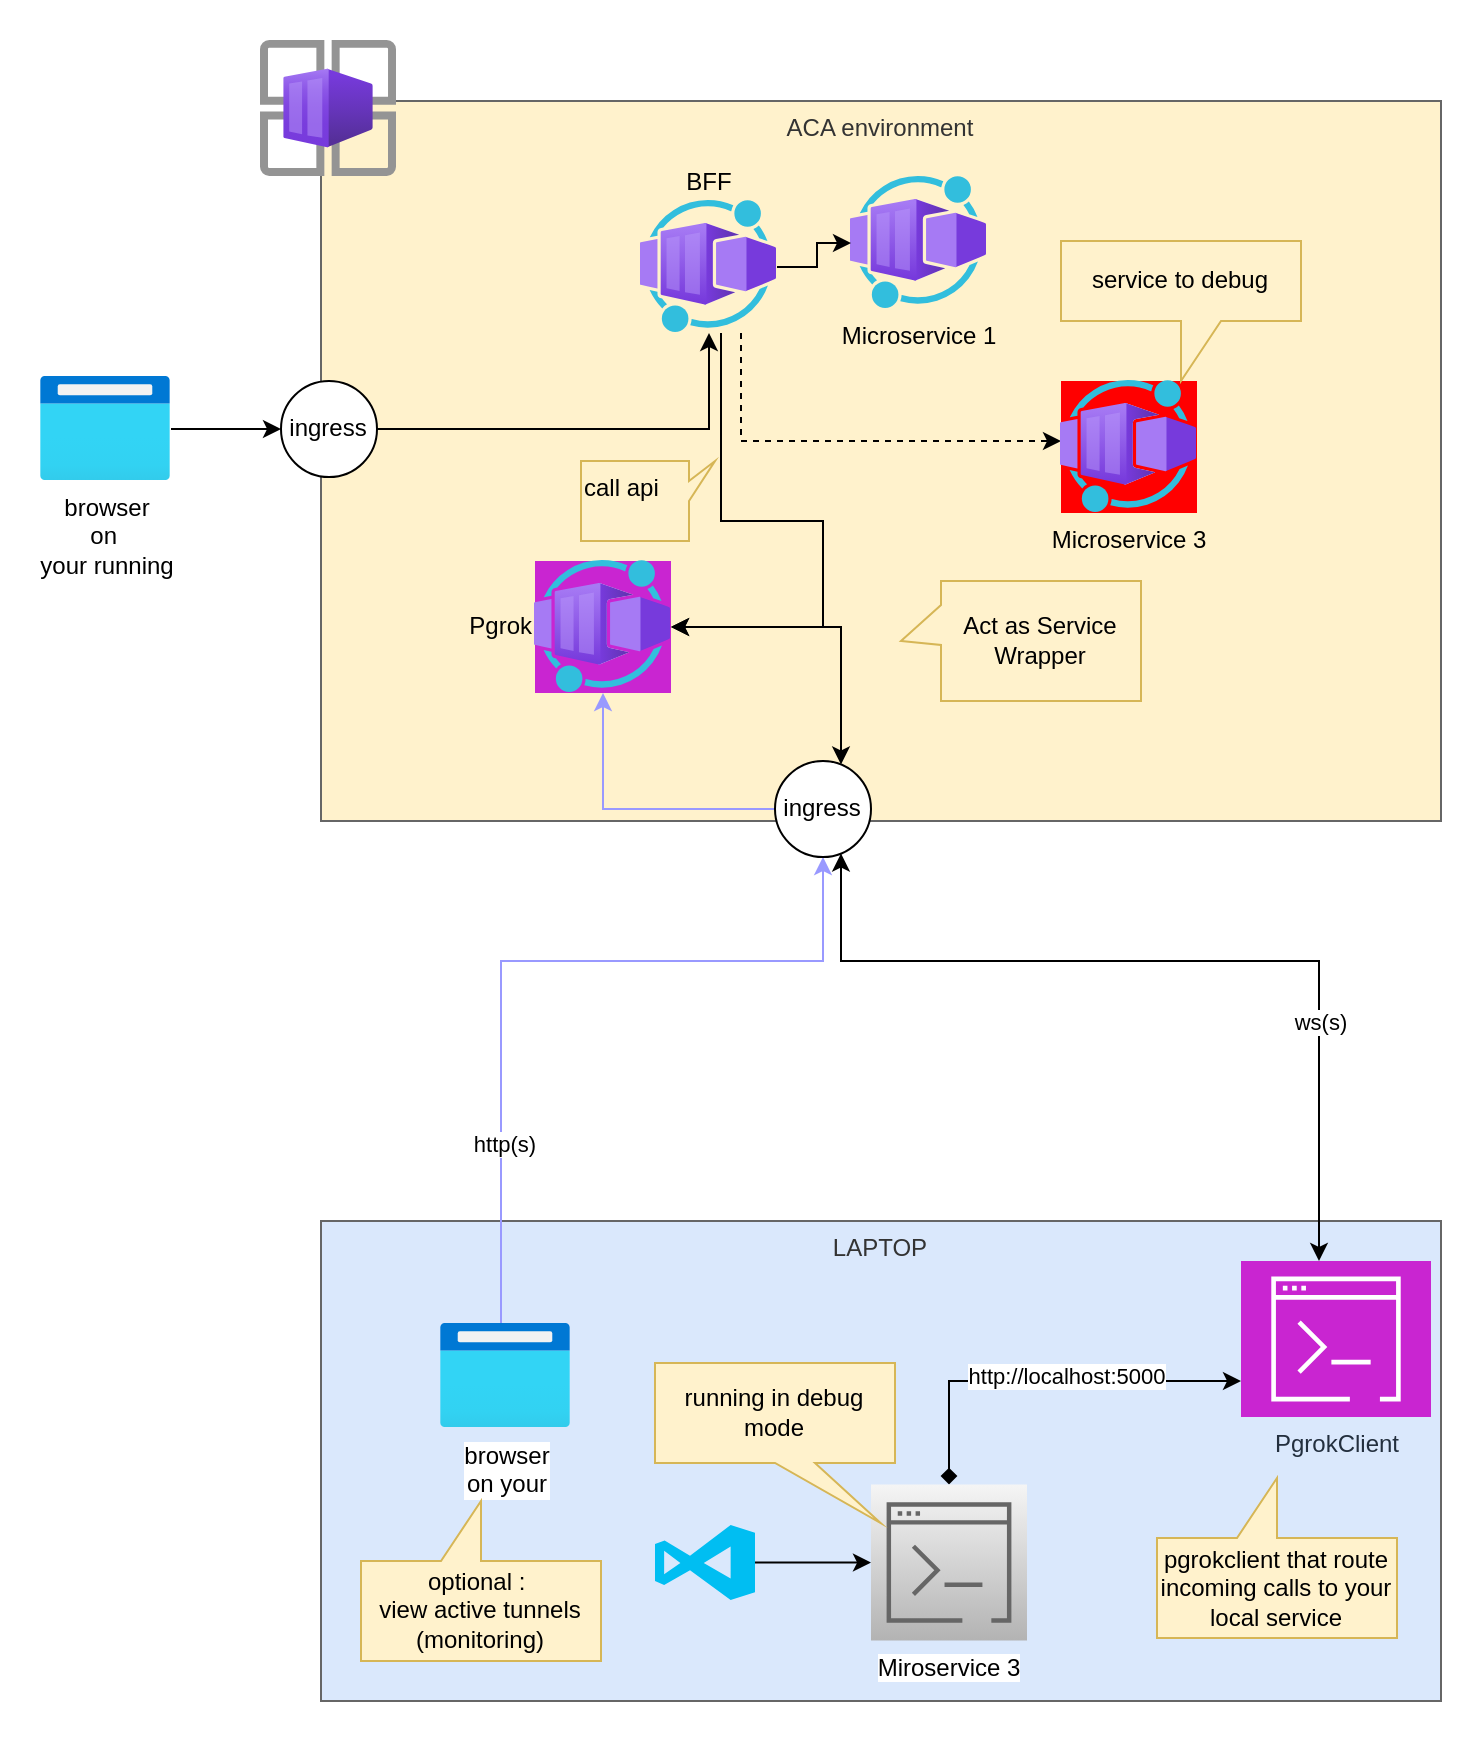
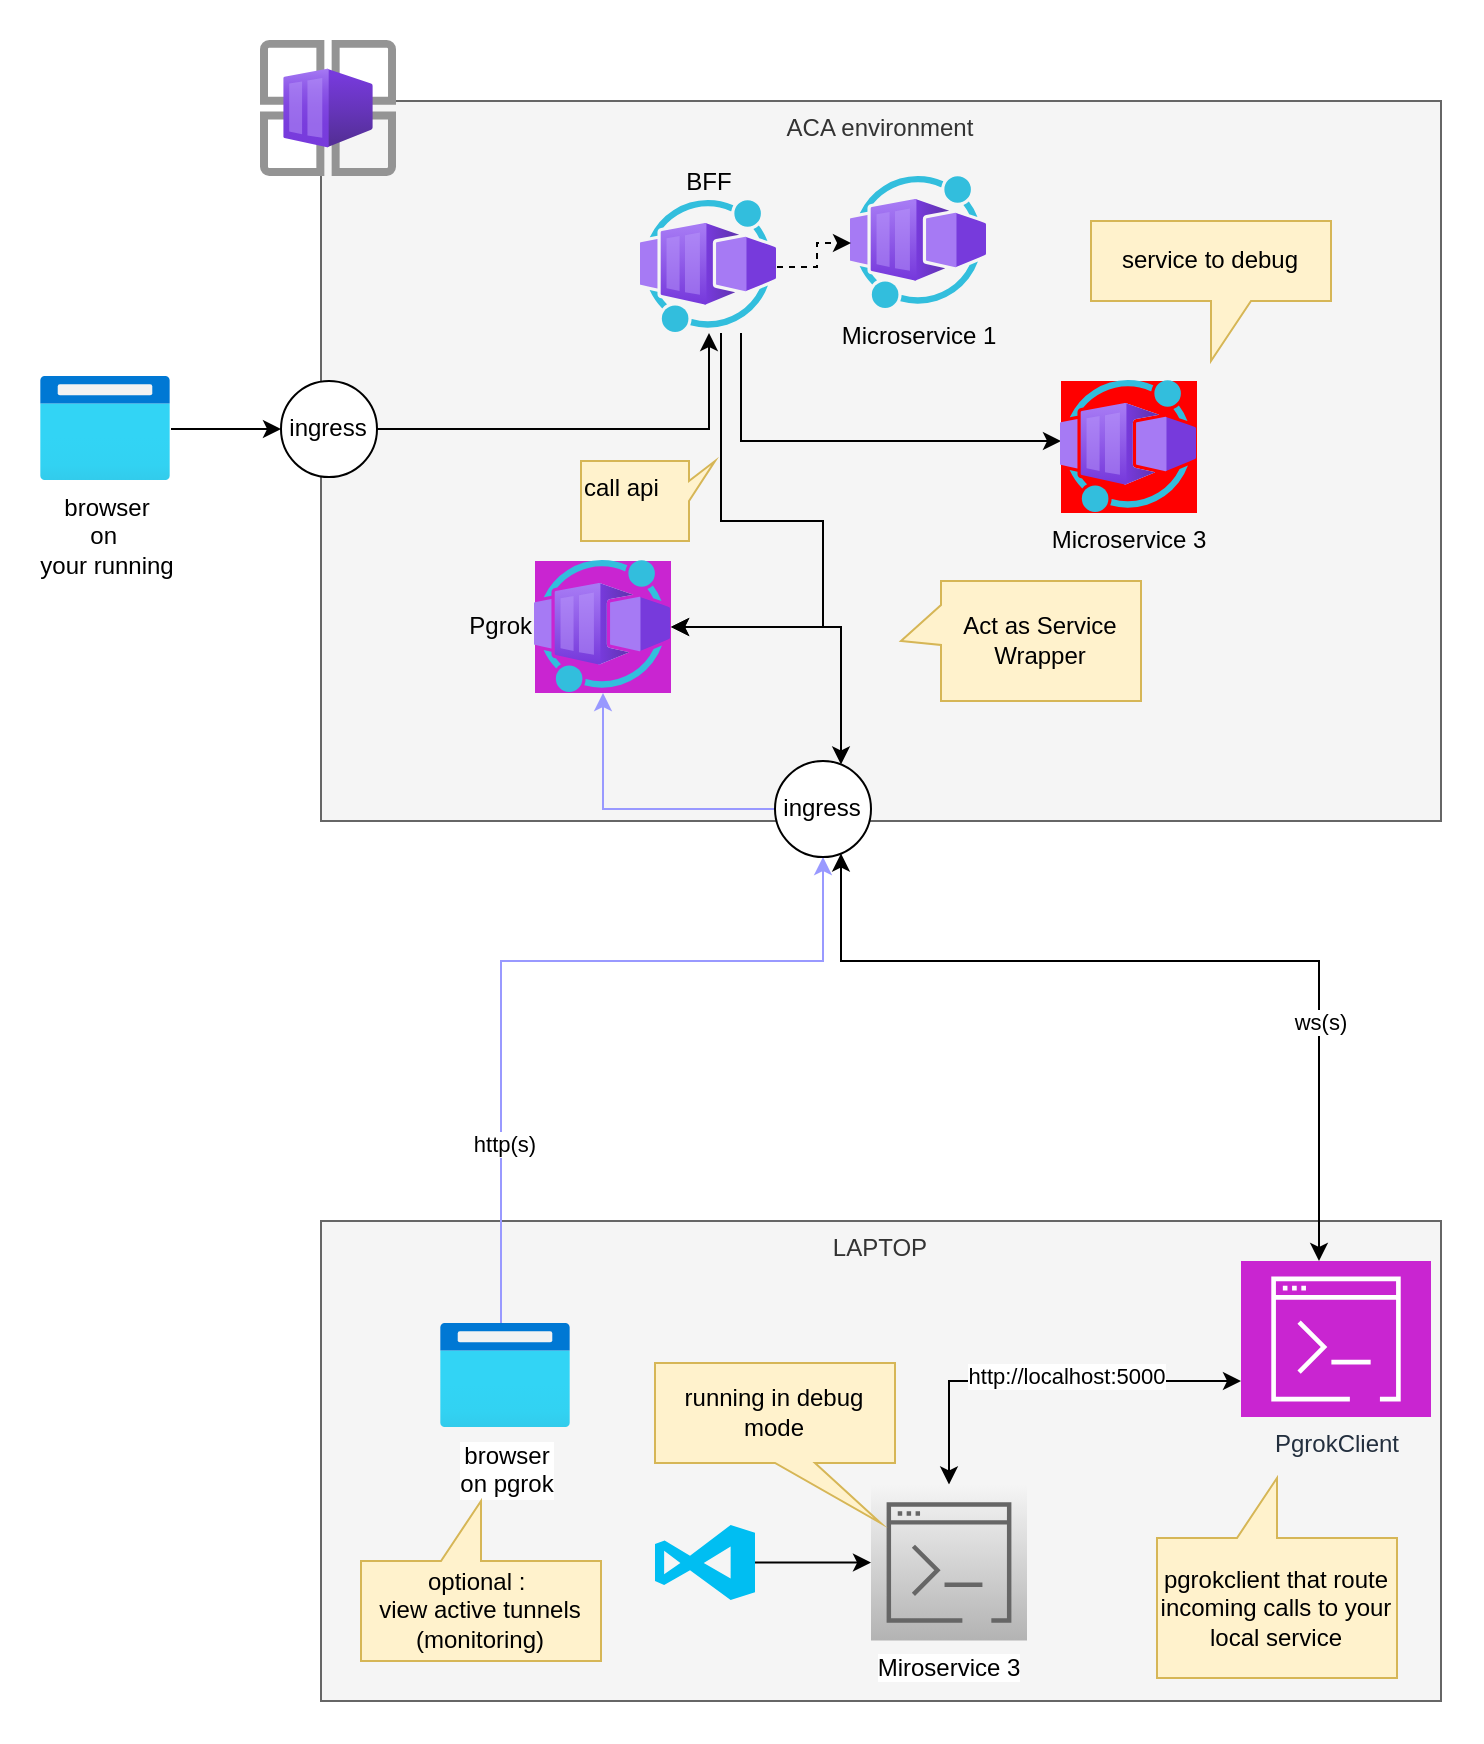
(817, 263) -> (817, 263)
(1181, 311) -> (1211, 291)
(838, 441) -> (838, 441)
(881, 461) -> (881, 461)
(881, 1249) -> (881, 1249)
(949, 1468) -> (949, 1469)
(508, 1472) -> (508, 1472)
(1277, 1558) -> (1277, 1578)
